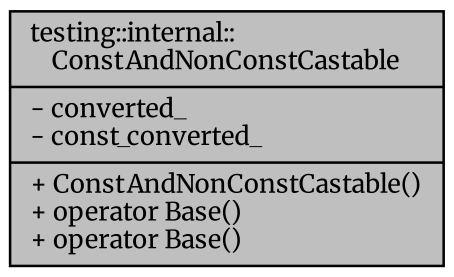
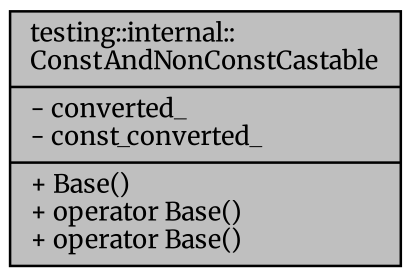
(227, 185) -> (81, 185)
